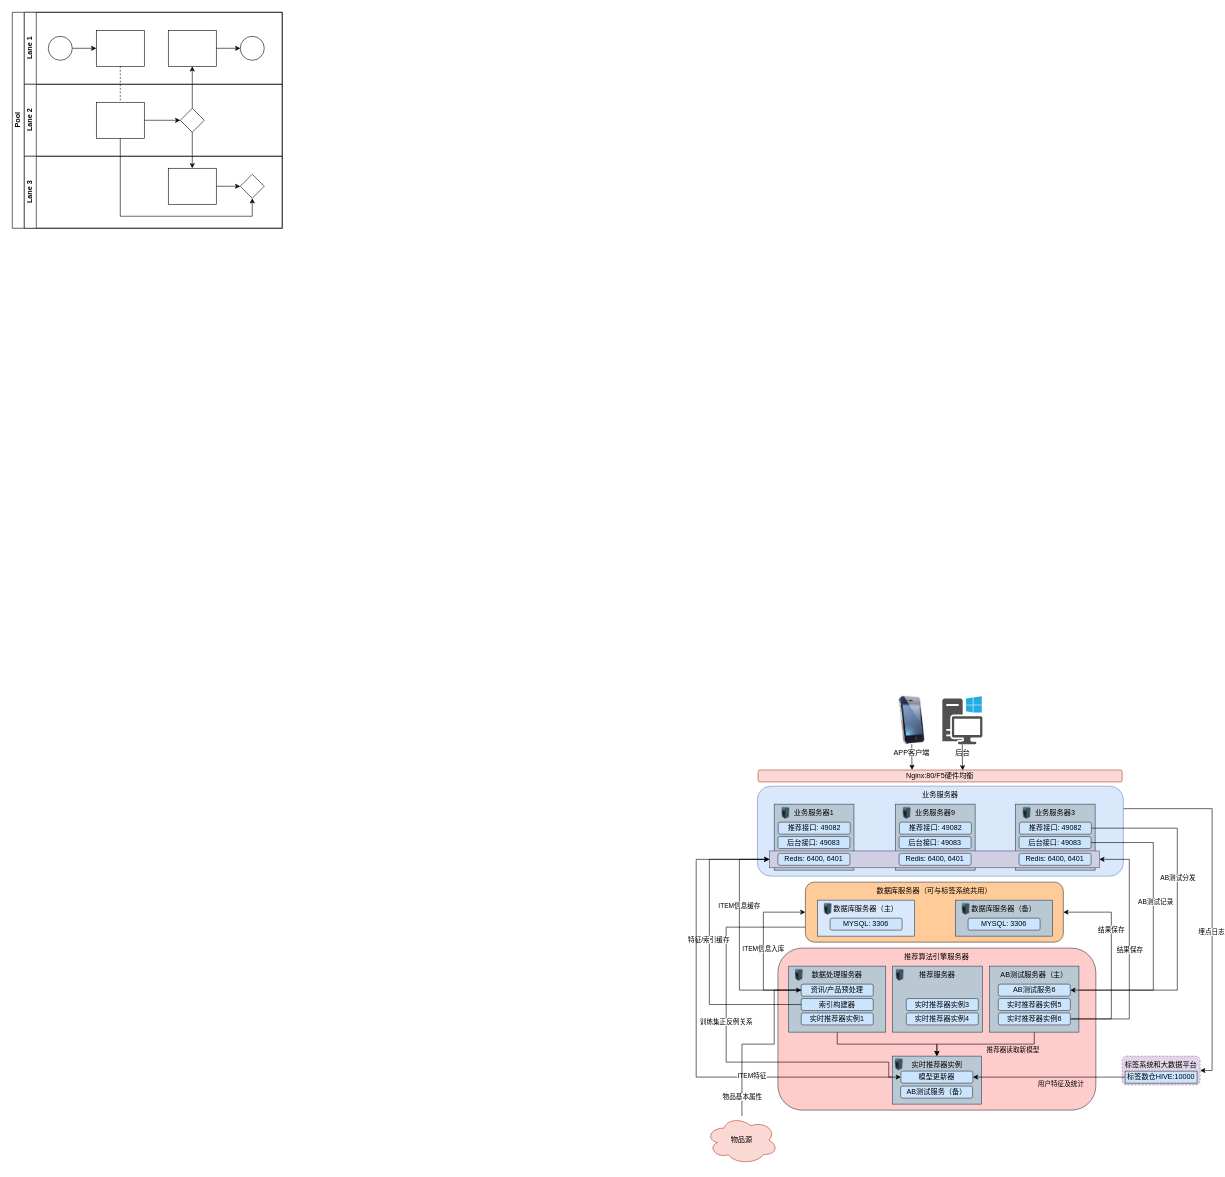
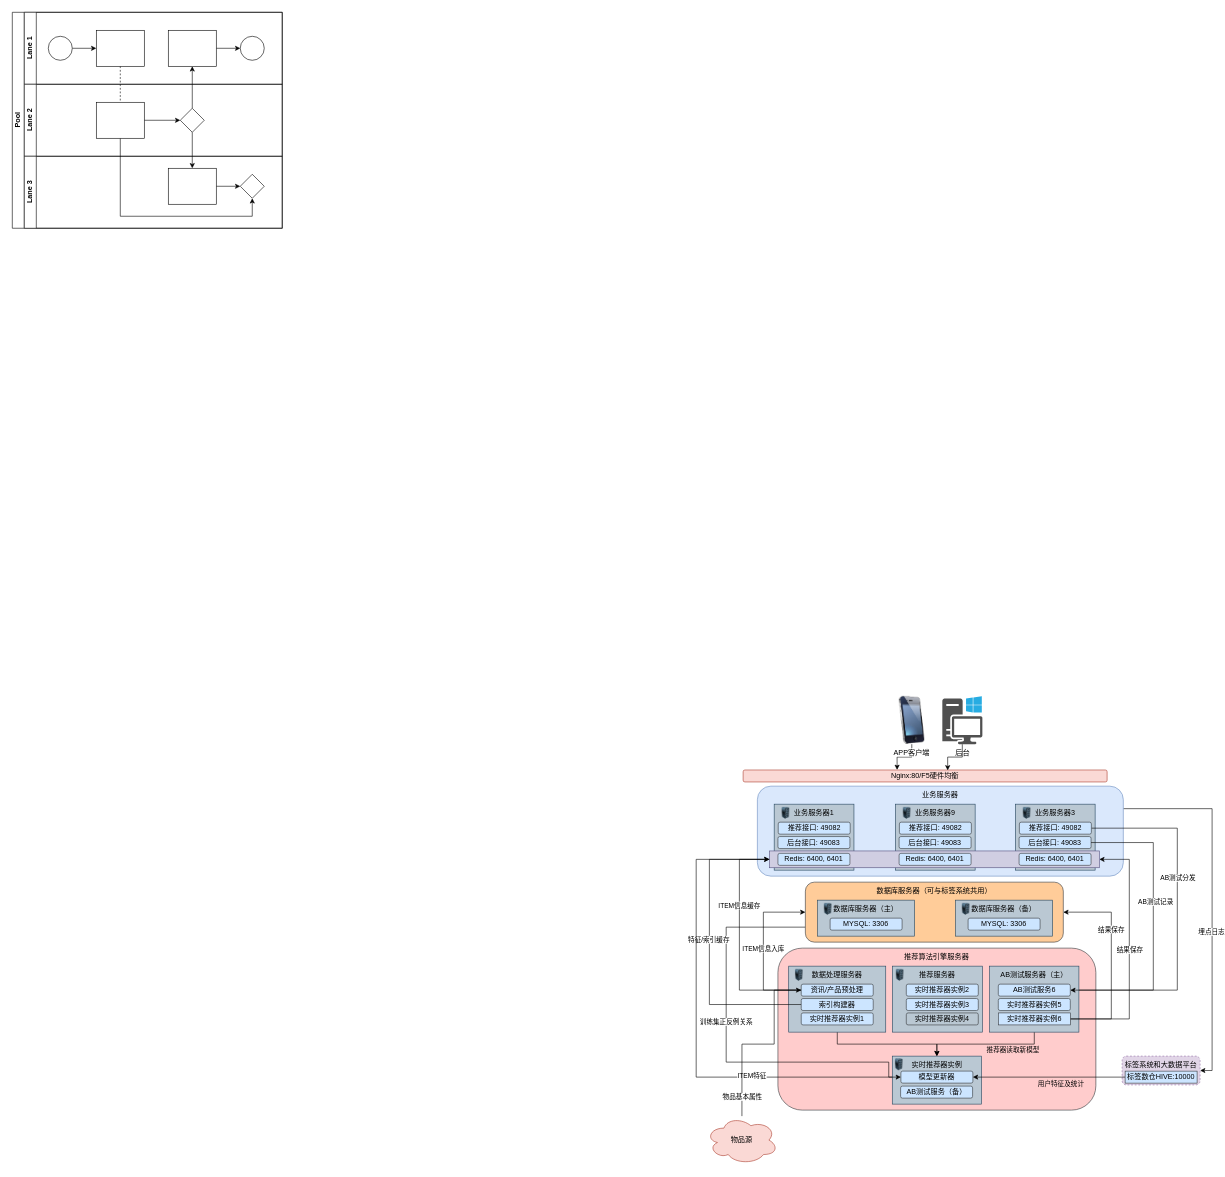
(940, 776) -> (925, 776)
(866, 909) -> (866, 909)
none -> (942, 990)
(942, 1019) -> (942, 1019)
(1034, 1019) -> (1034, 1019)
